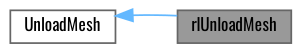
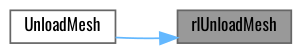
(155, 15) -> (138, 38)
